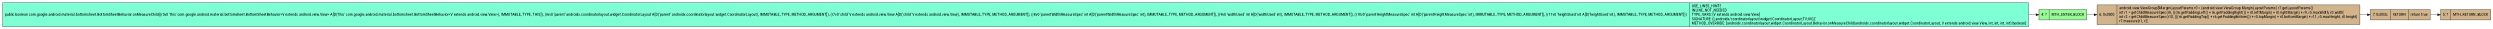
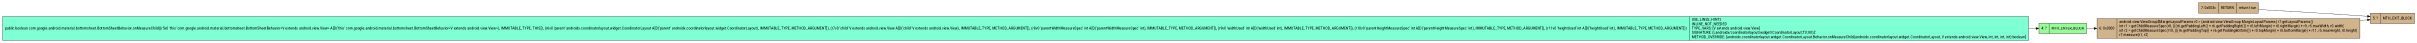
(2364, 15) -> (2364, 20)
(2471, 15) -> (2397, 18)
